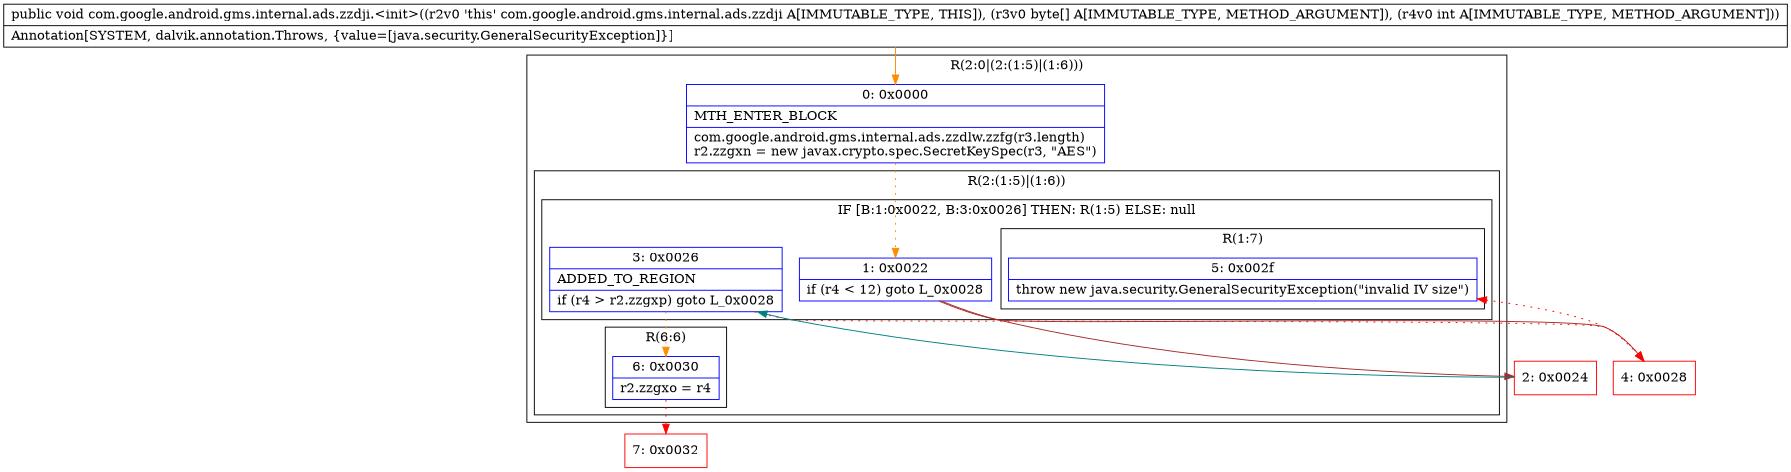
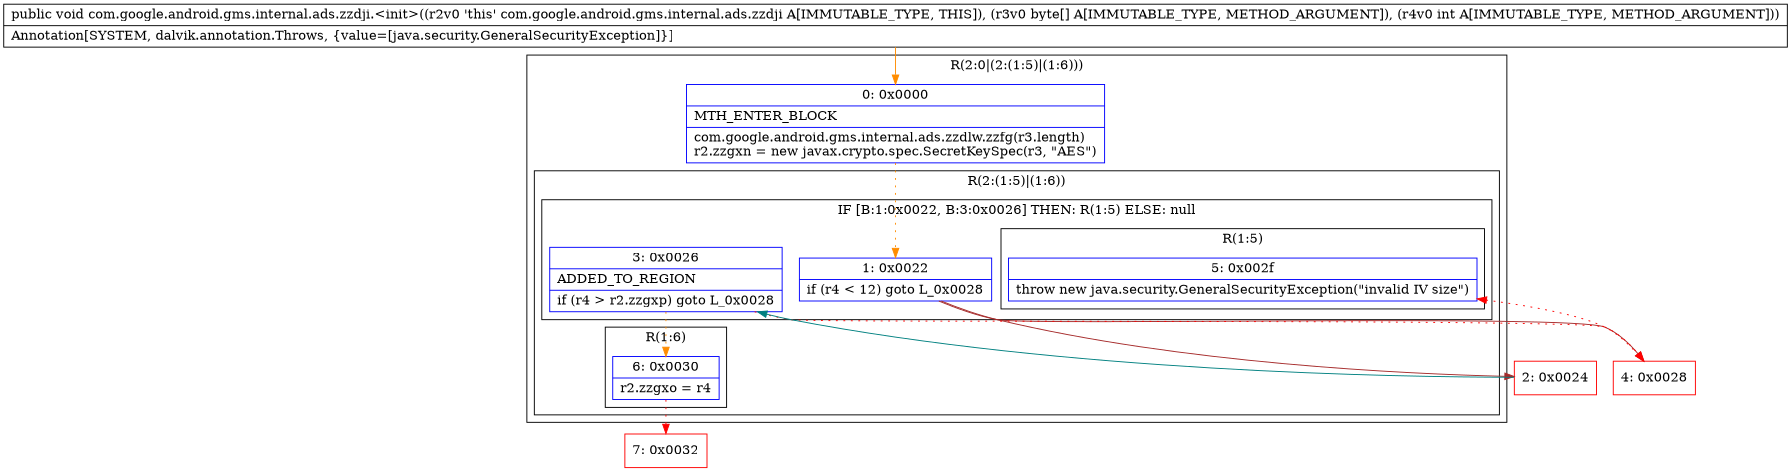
(1243, 239) -> (1243, 239)
(666, 338) -> (666, 338)
